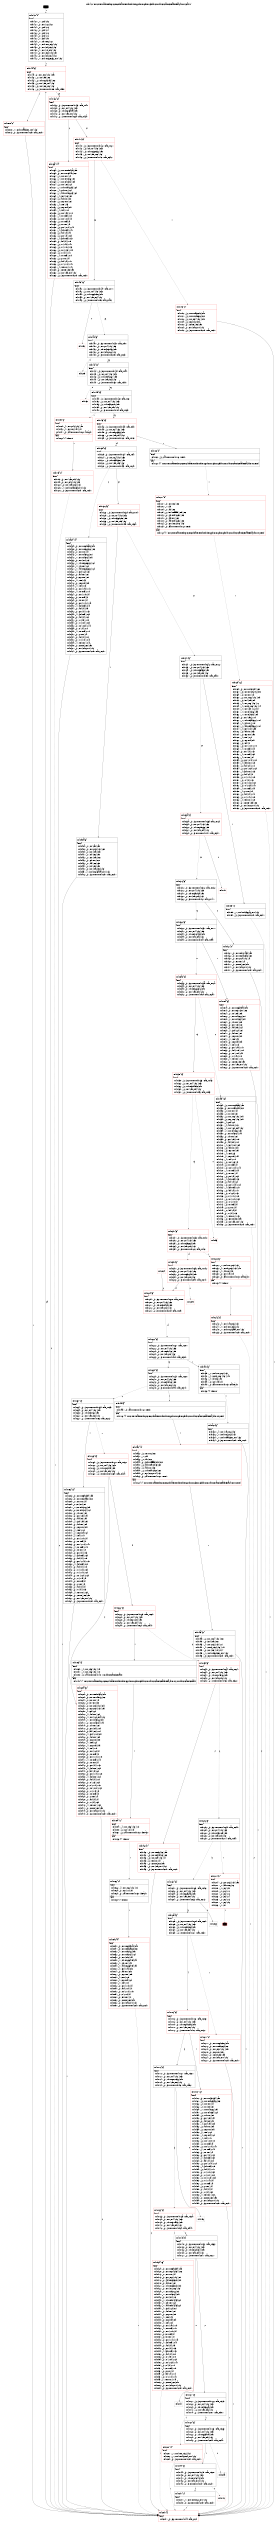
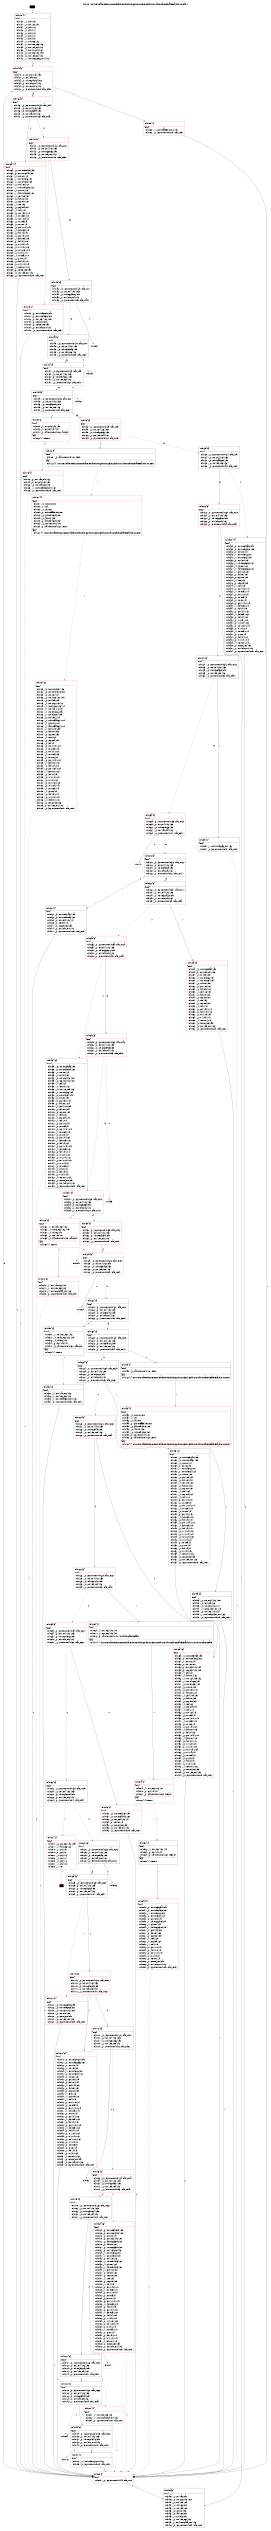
(162, 1282) -> (89, 1291)
(62, 1737) -> (144, 2491)
